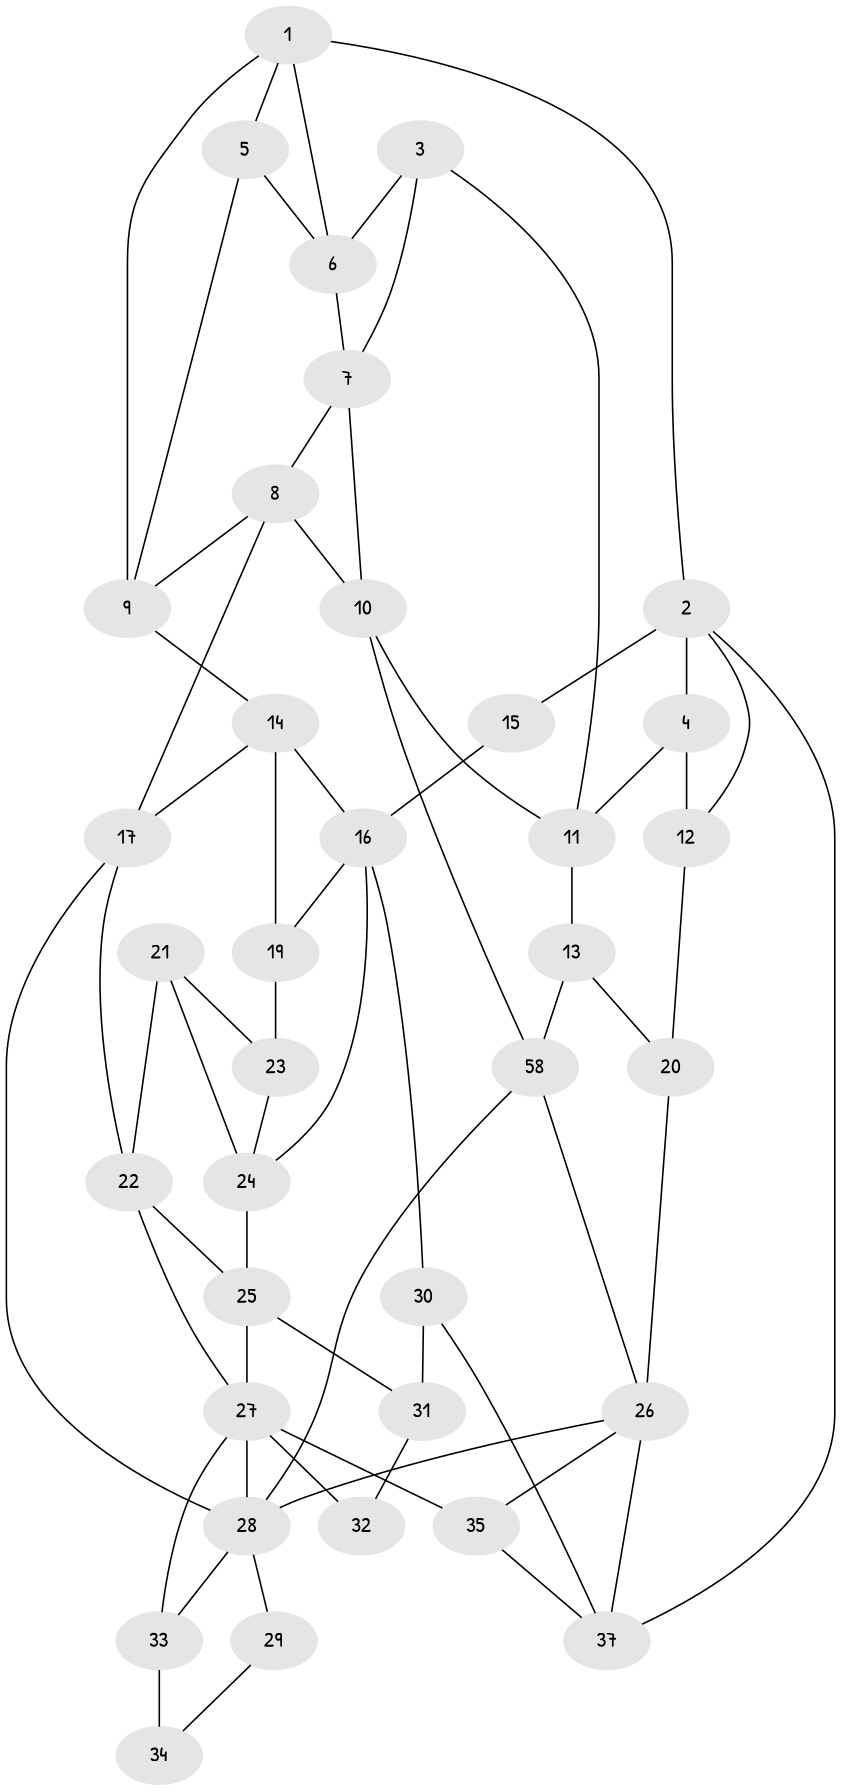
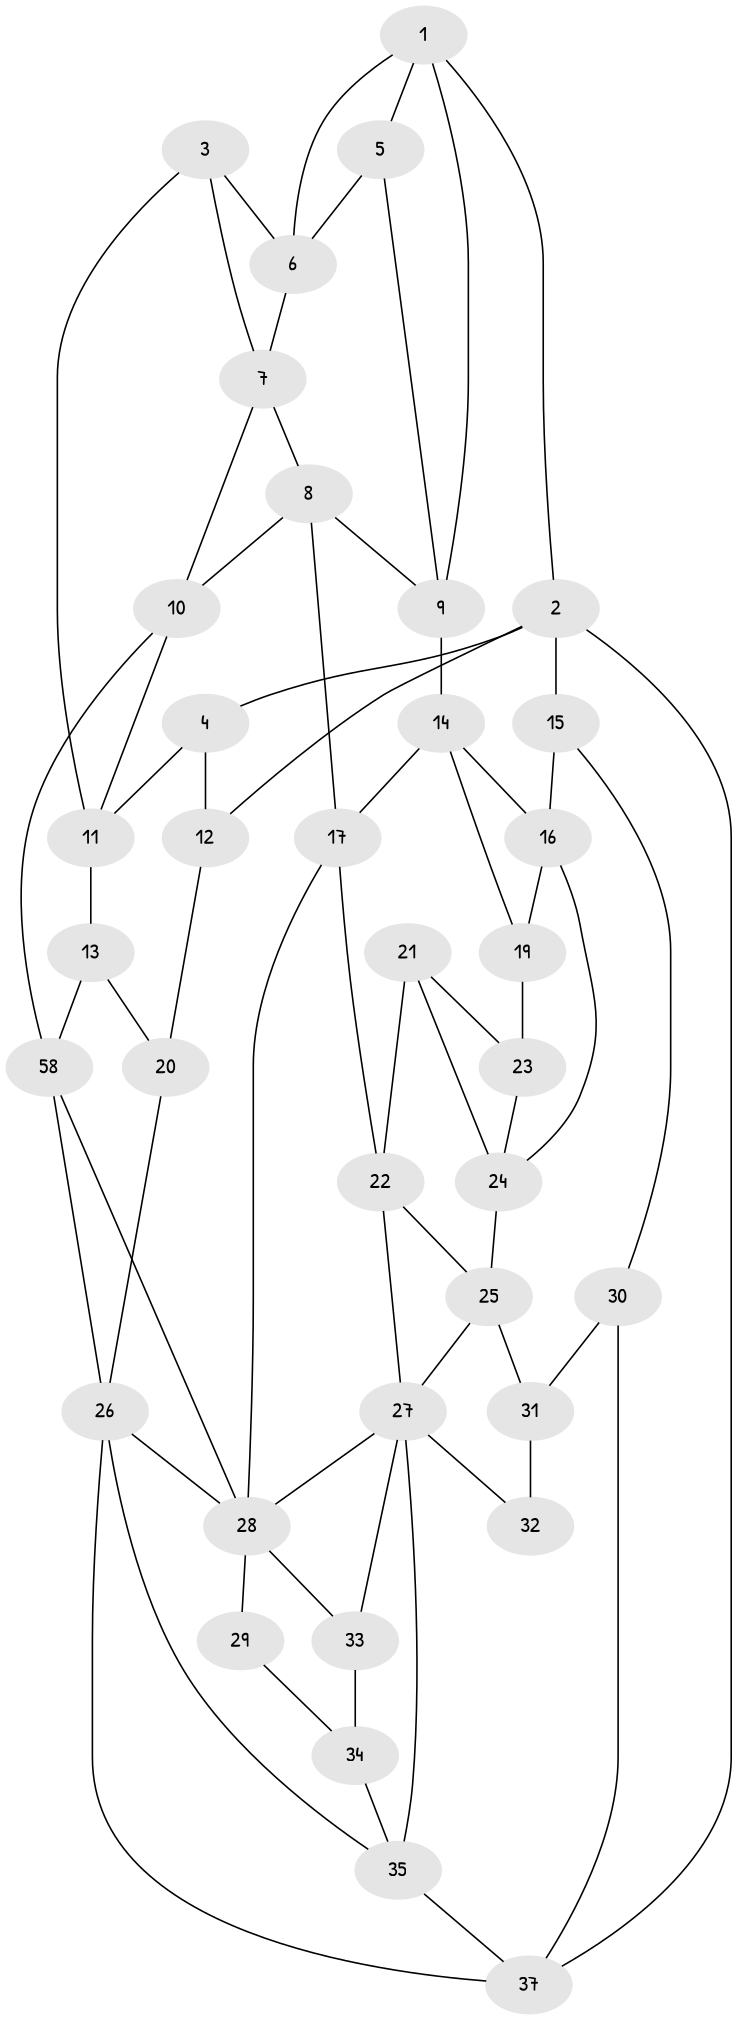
(407, 1066) -> (671, 999)
none -> (377, 1813)
